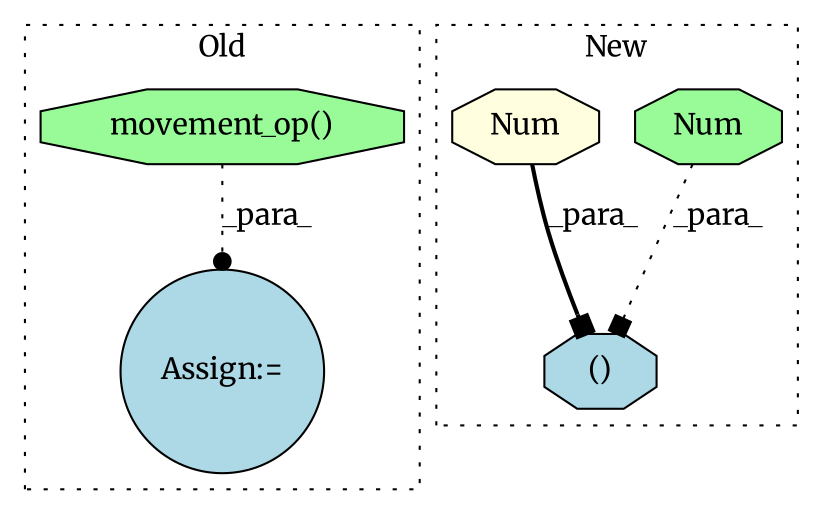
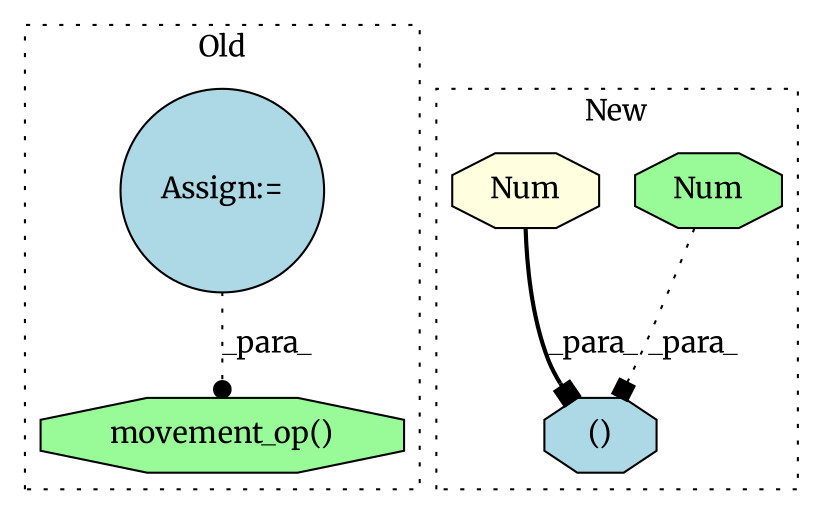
(222, 209) -> (222, 336)
